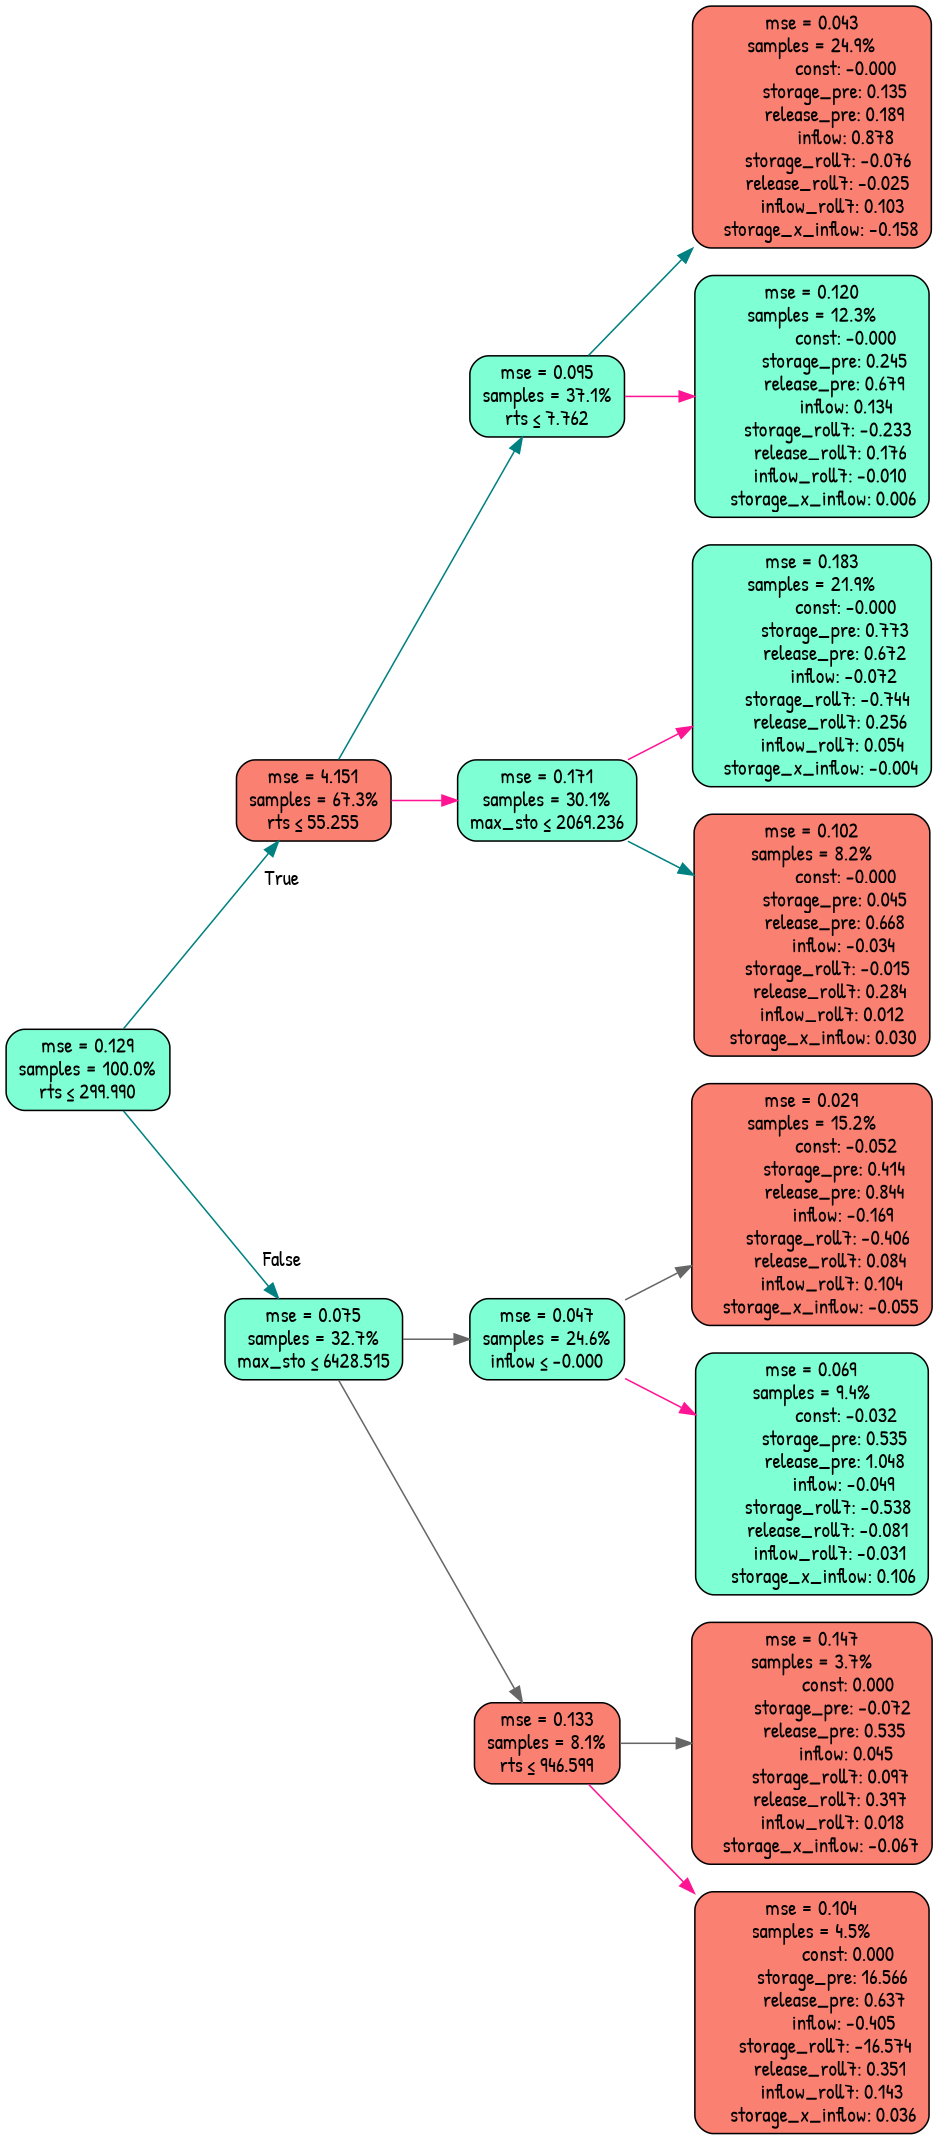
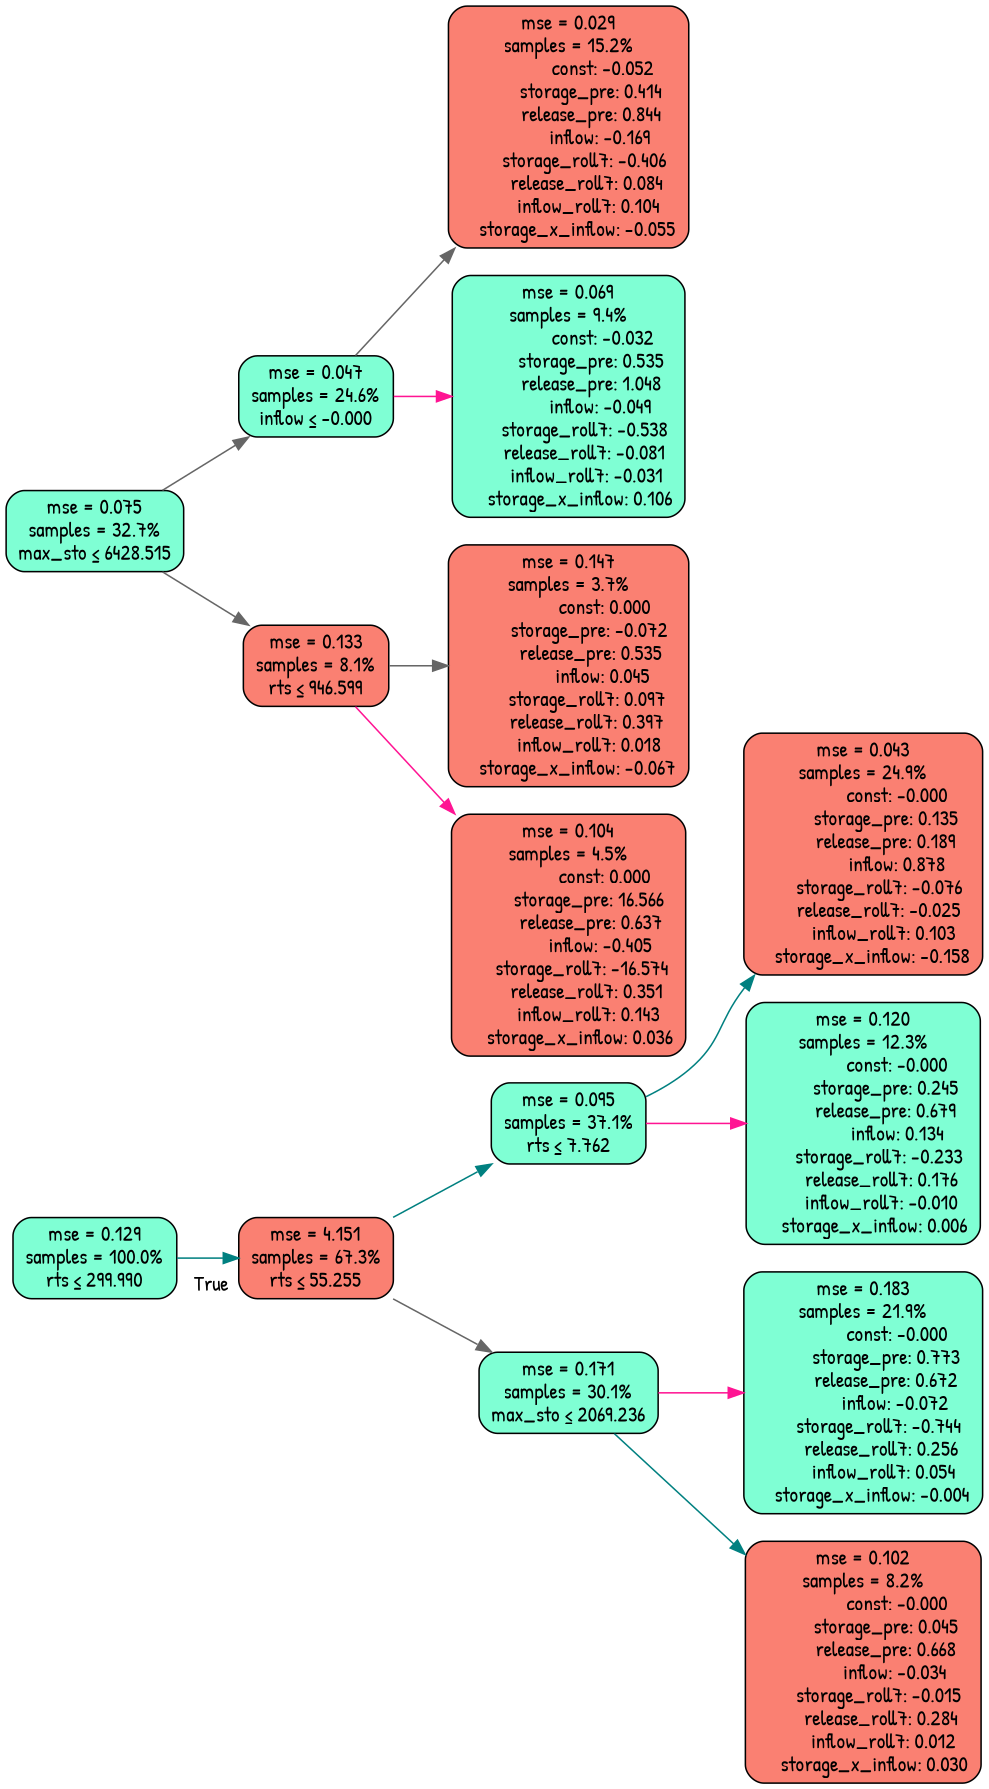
(417, 800) -> (435, 1322)
(196, 1199) -> none
